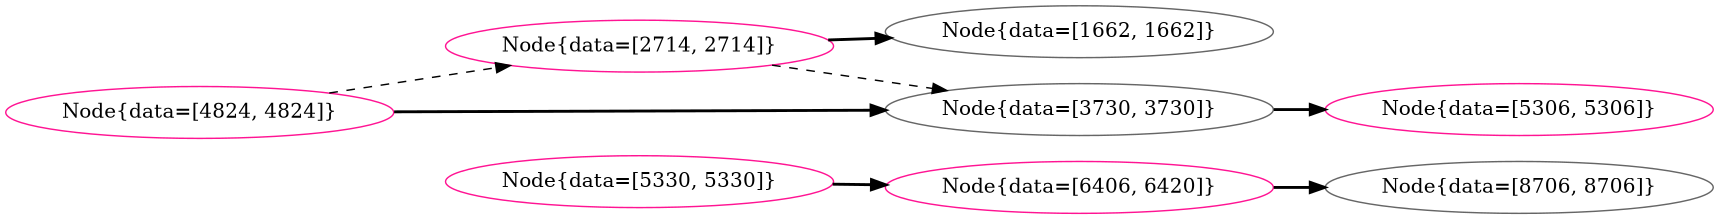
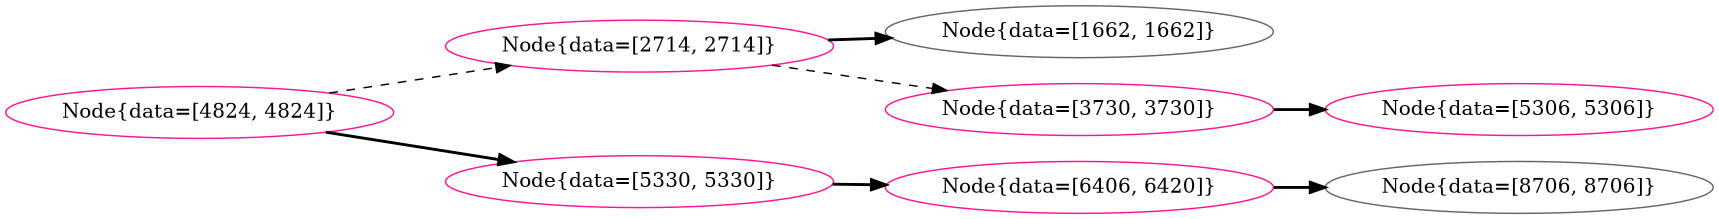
(1079, 110) -> (1079, 110)
(632, 111) -> (412, 146)
